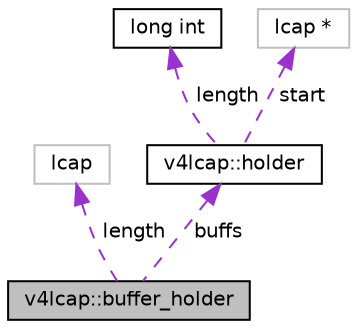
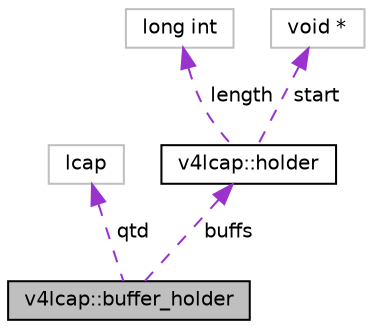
(168, 28) -> (180, 28)
(304, 28) -> (318, 28)
(131, 232) -> (130, 232)
